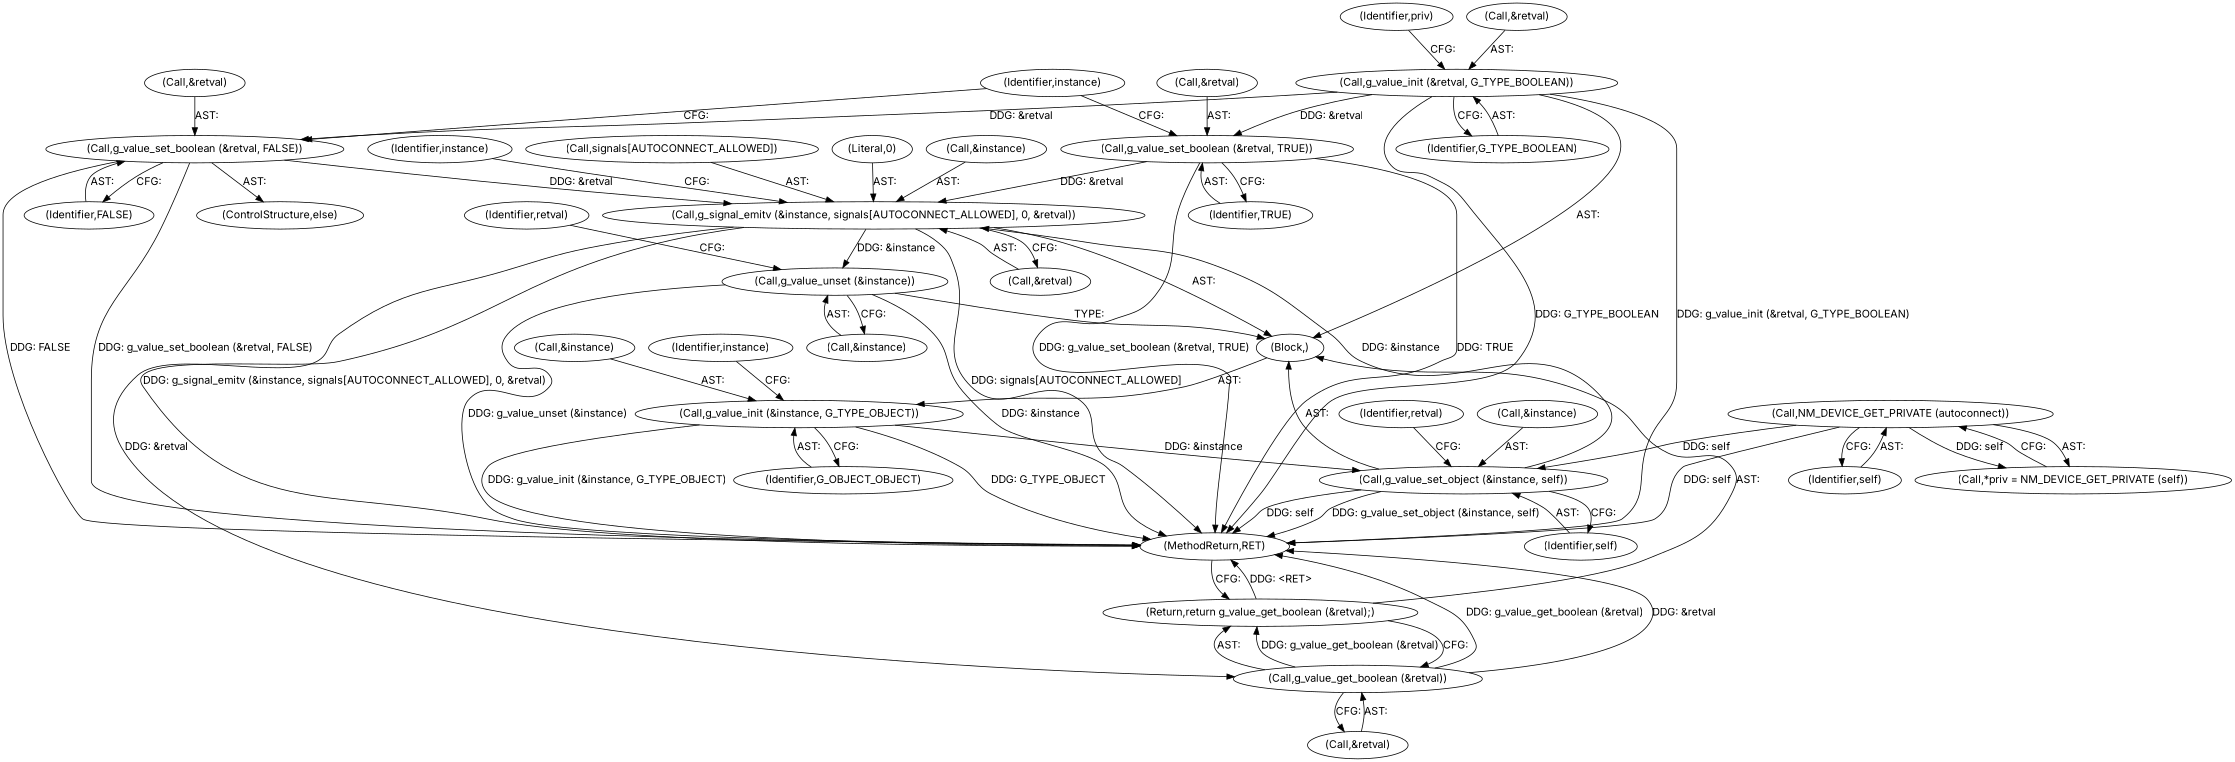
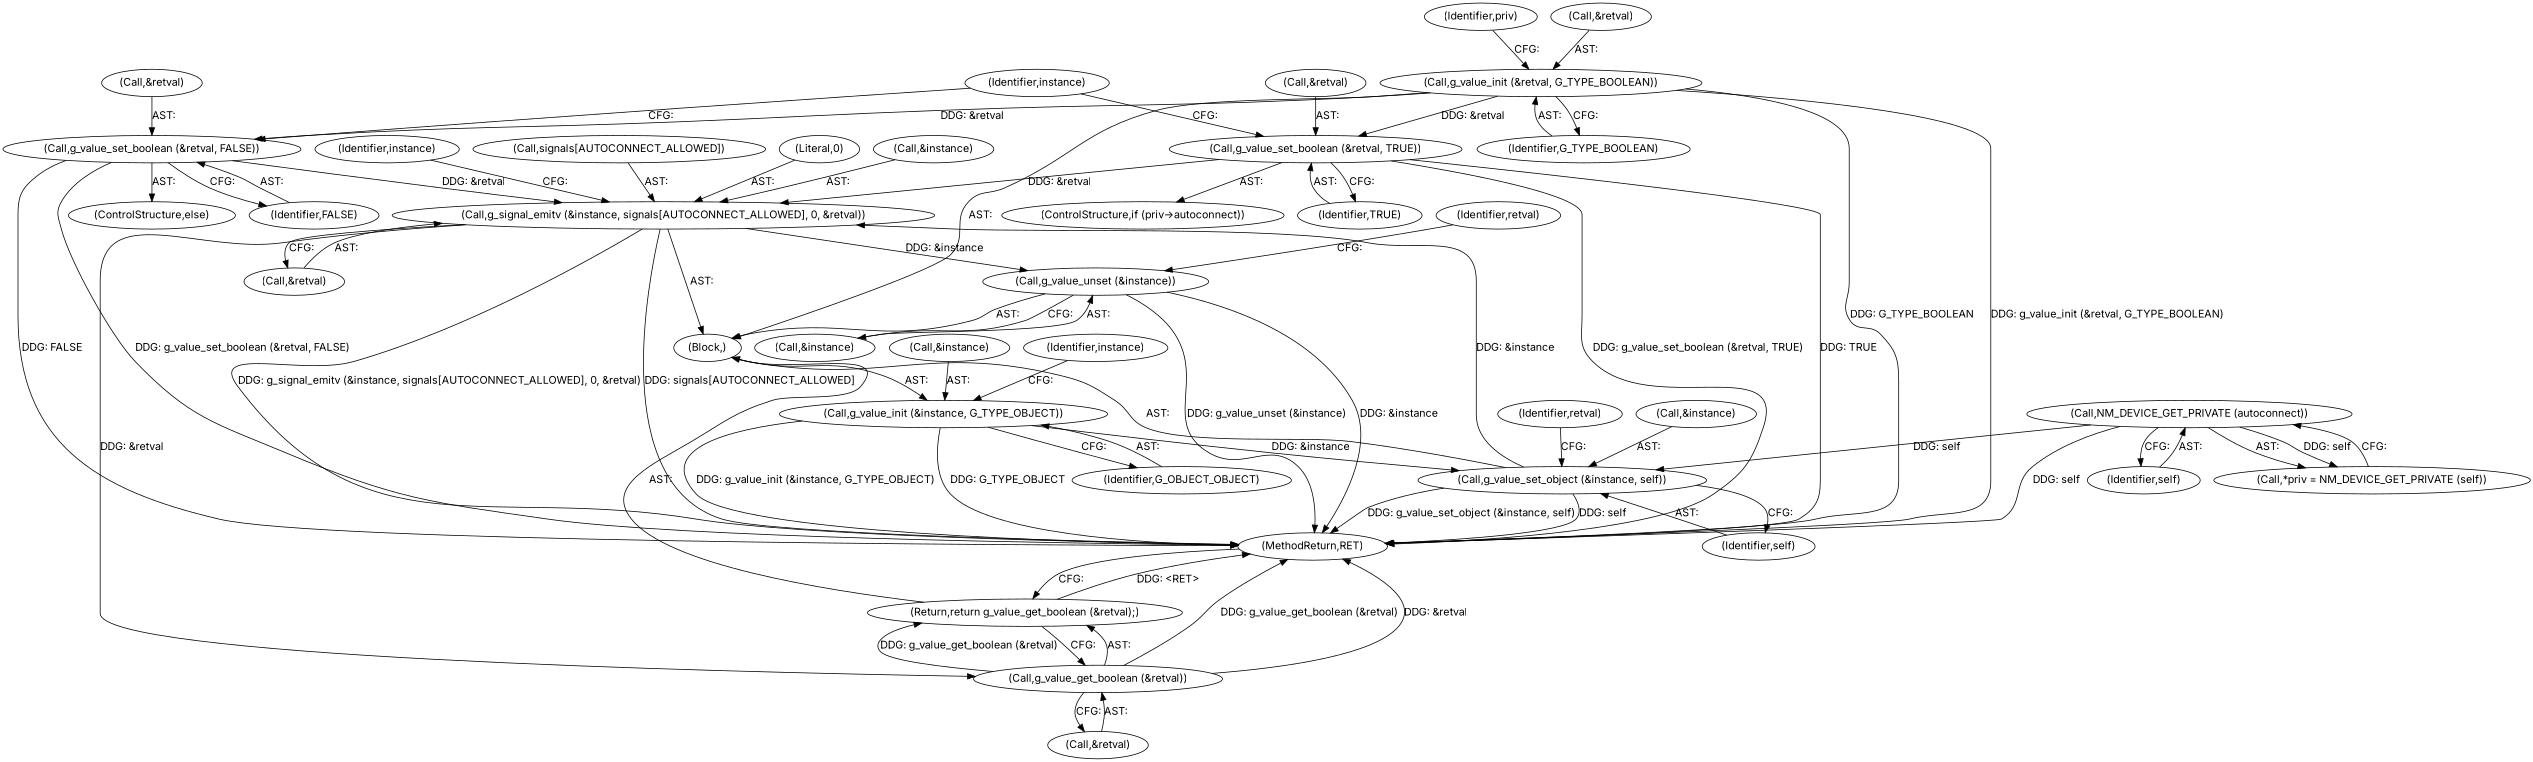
none -> (1143, 215)
(1091, 315) -> (1009, 315)
